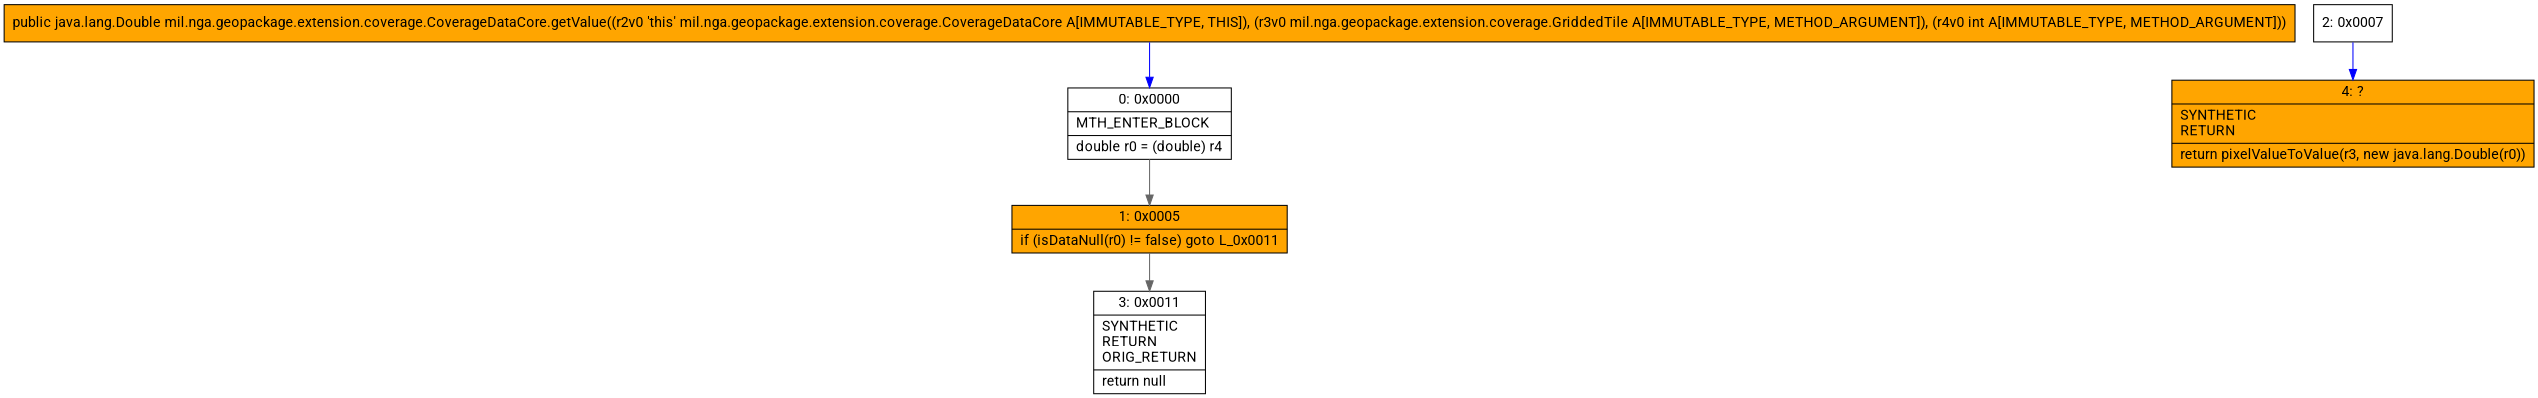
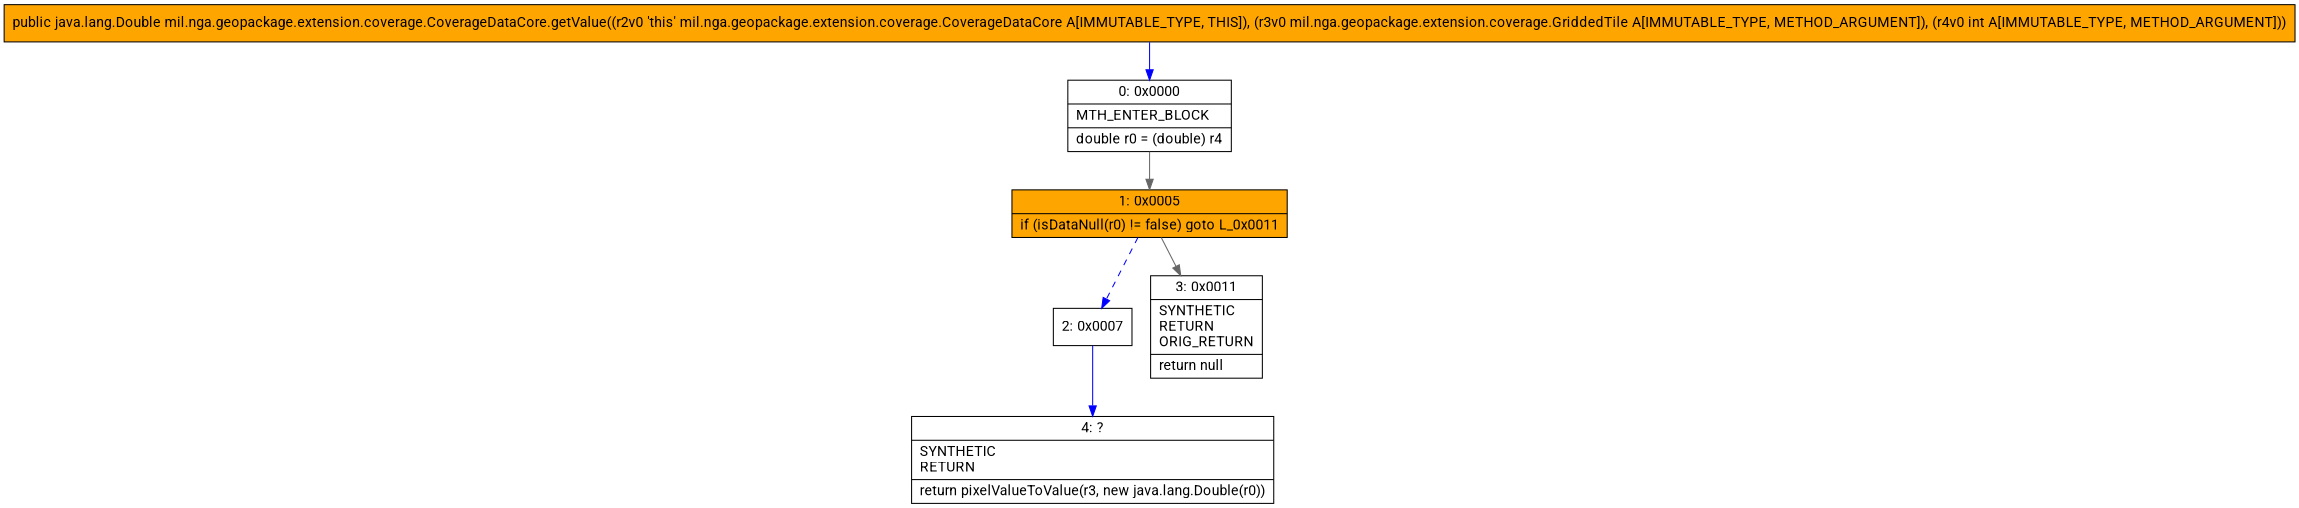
(2353, 124) -> (1093, 460)
none -> (1122, 268)
